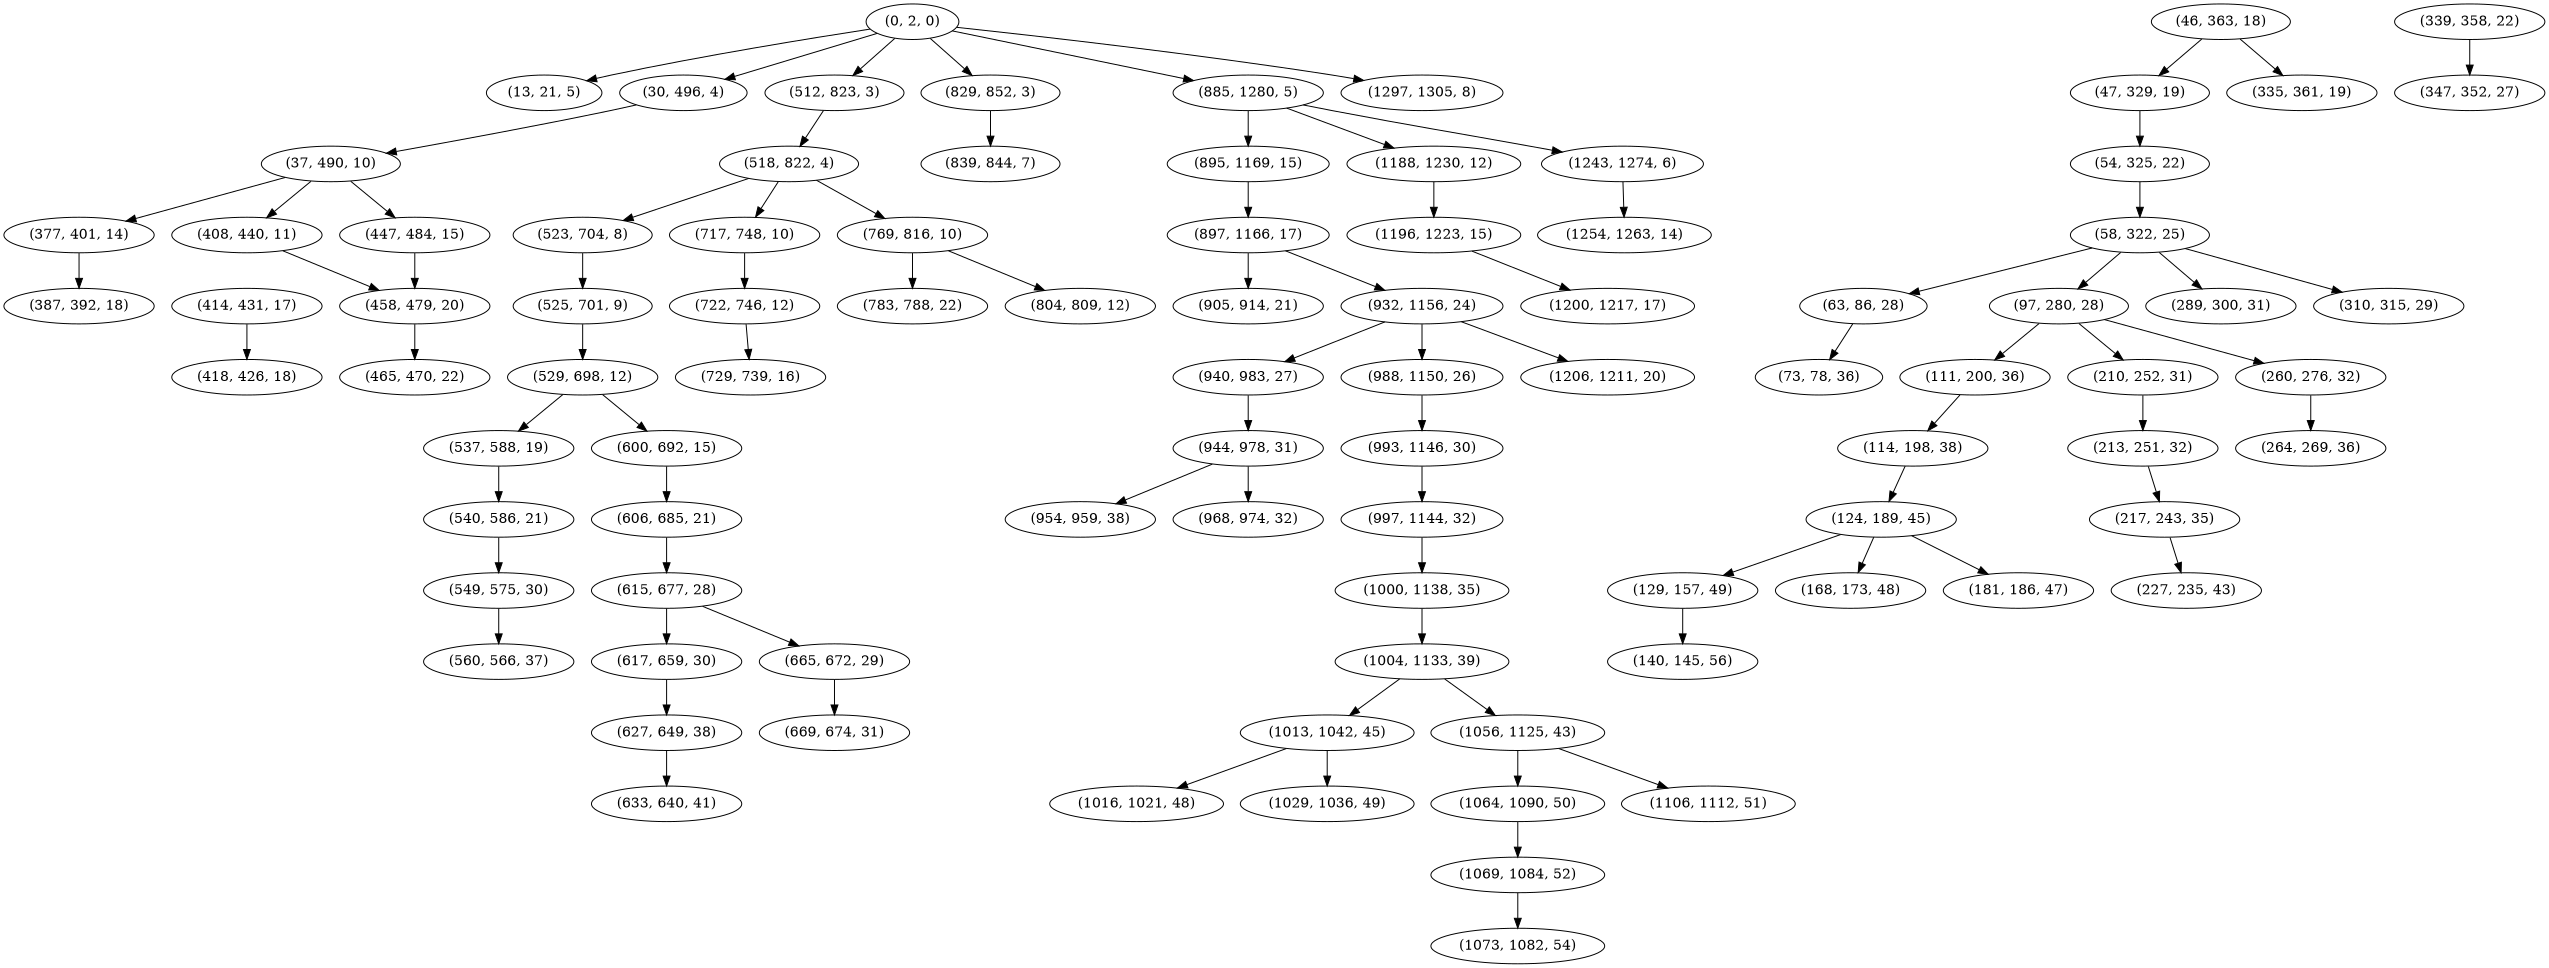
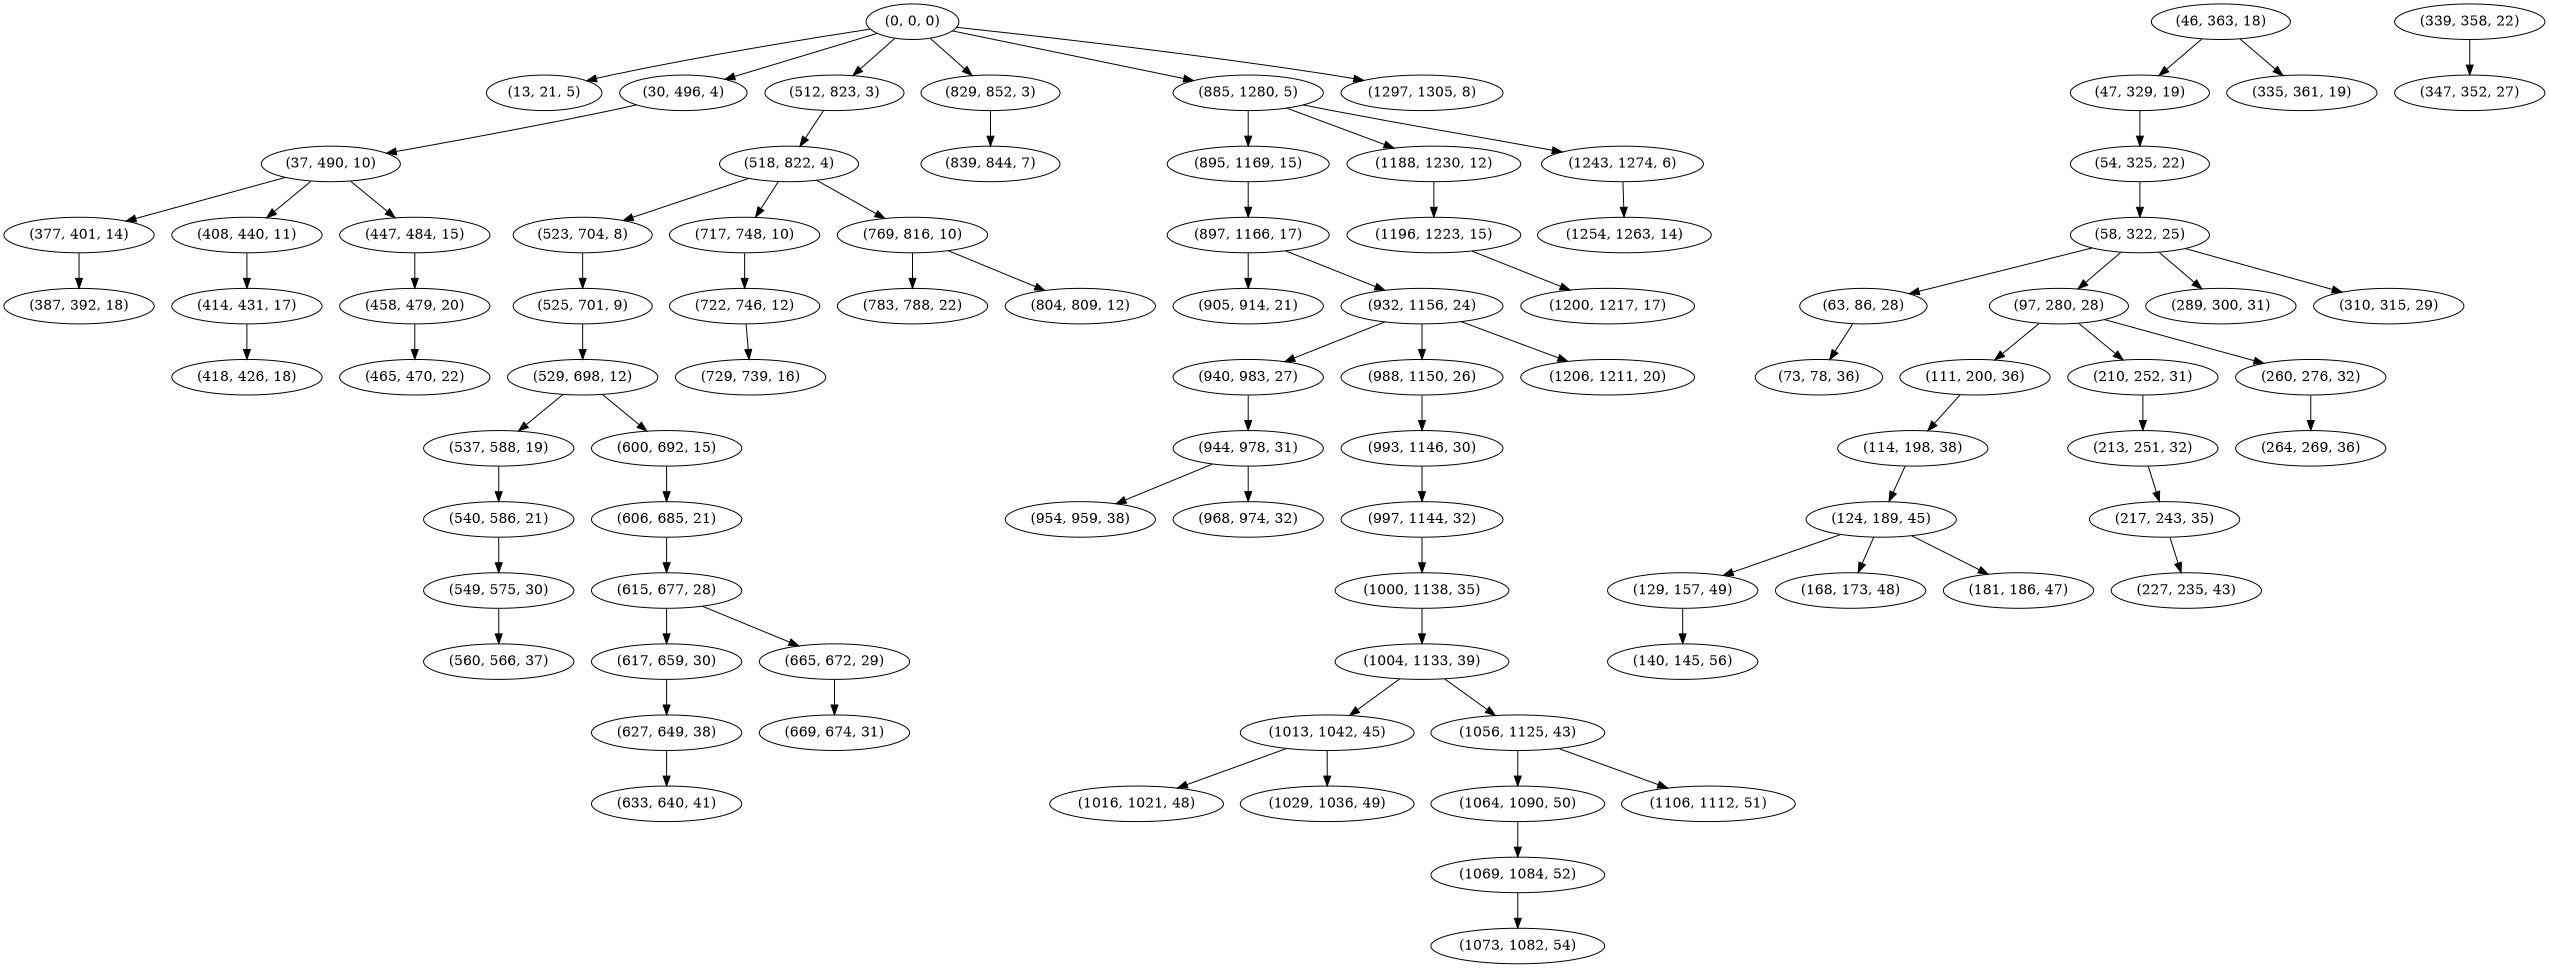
(912, 22) -> (912, 22)
(326, 269) -> (247, 266)
